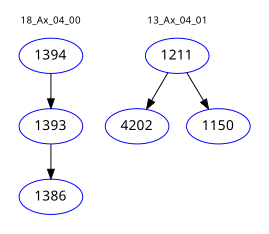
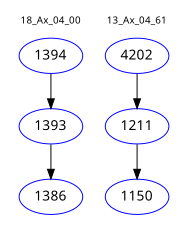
(178, 21) -> (137, 21)
(160, 87) -> (137, 86)
